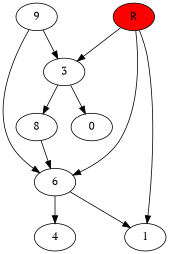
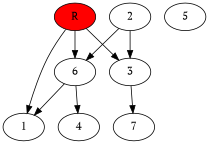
(37, 17) -> (130, 17)
none -> (185, 17)
(37, 127) -> none
(92, 127) -> (134, 127)
